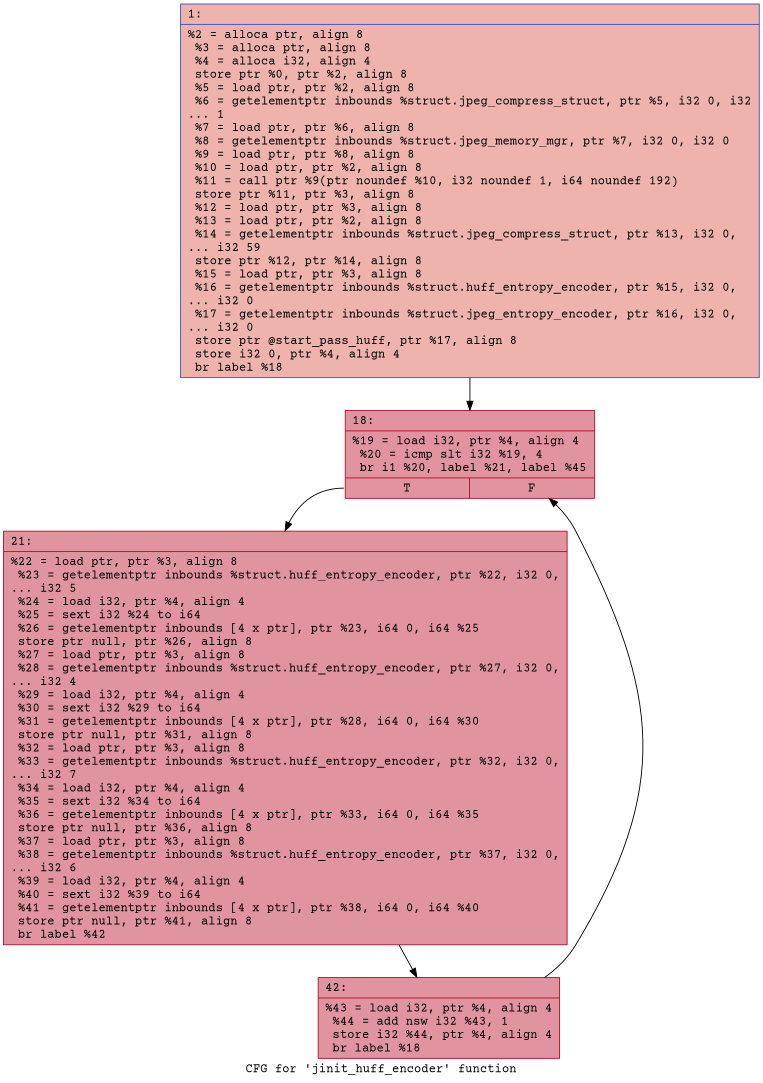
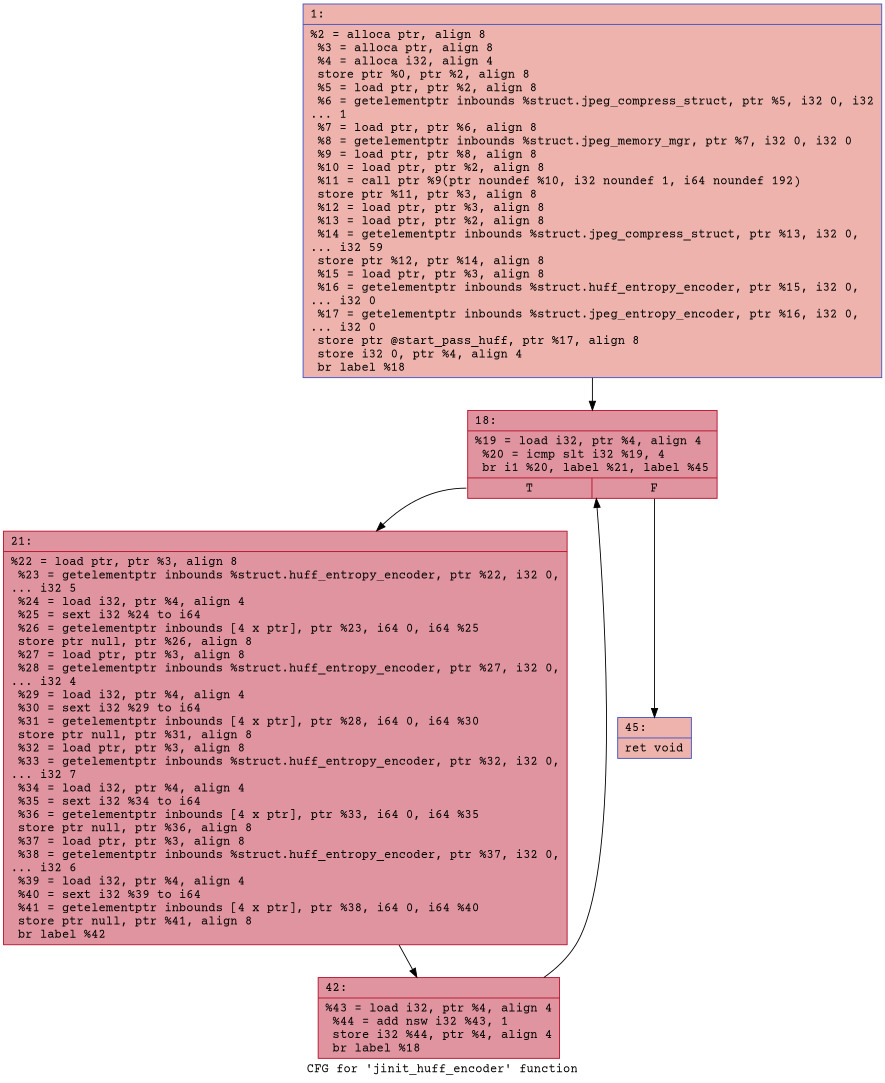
none -> (655, 738)
